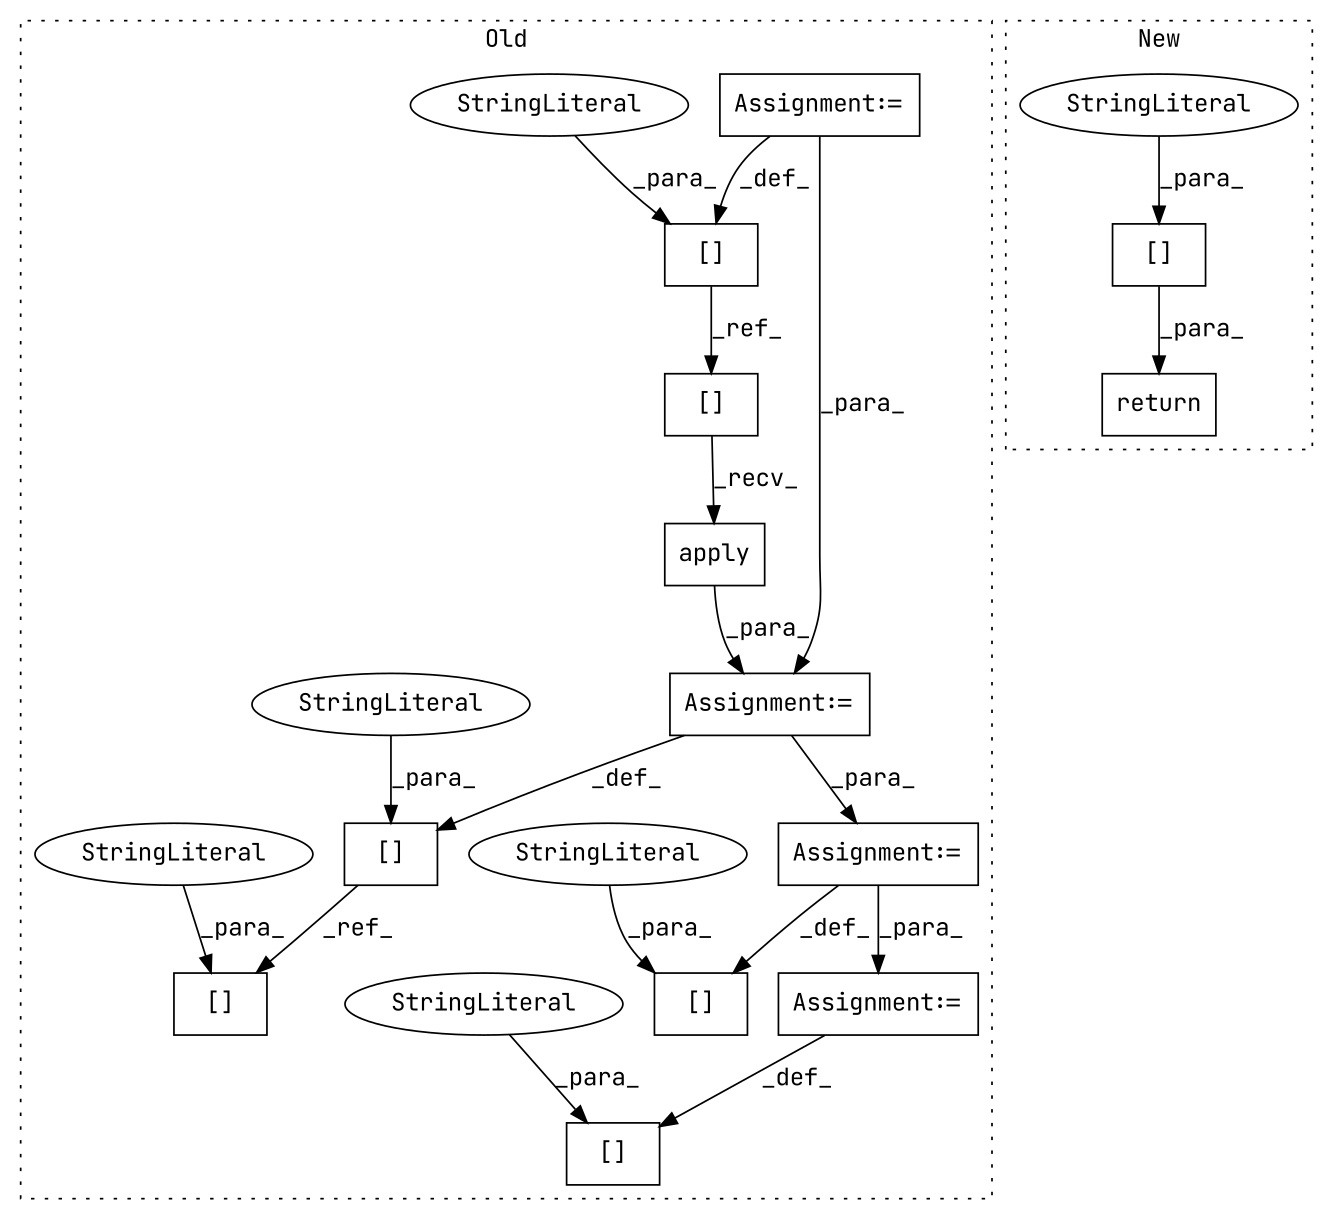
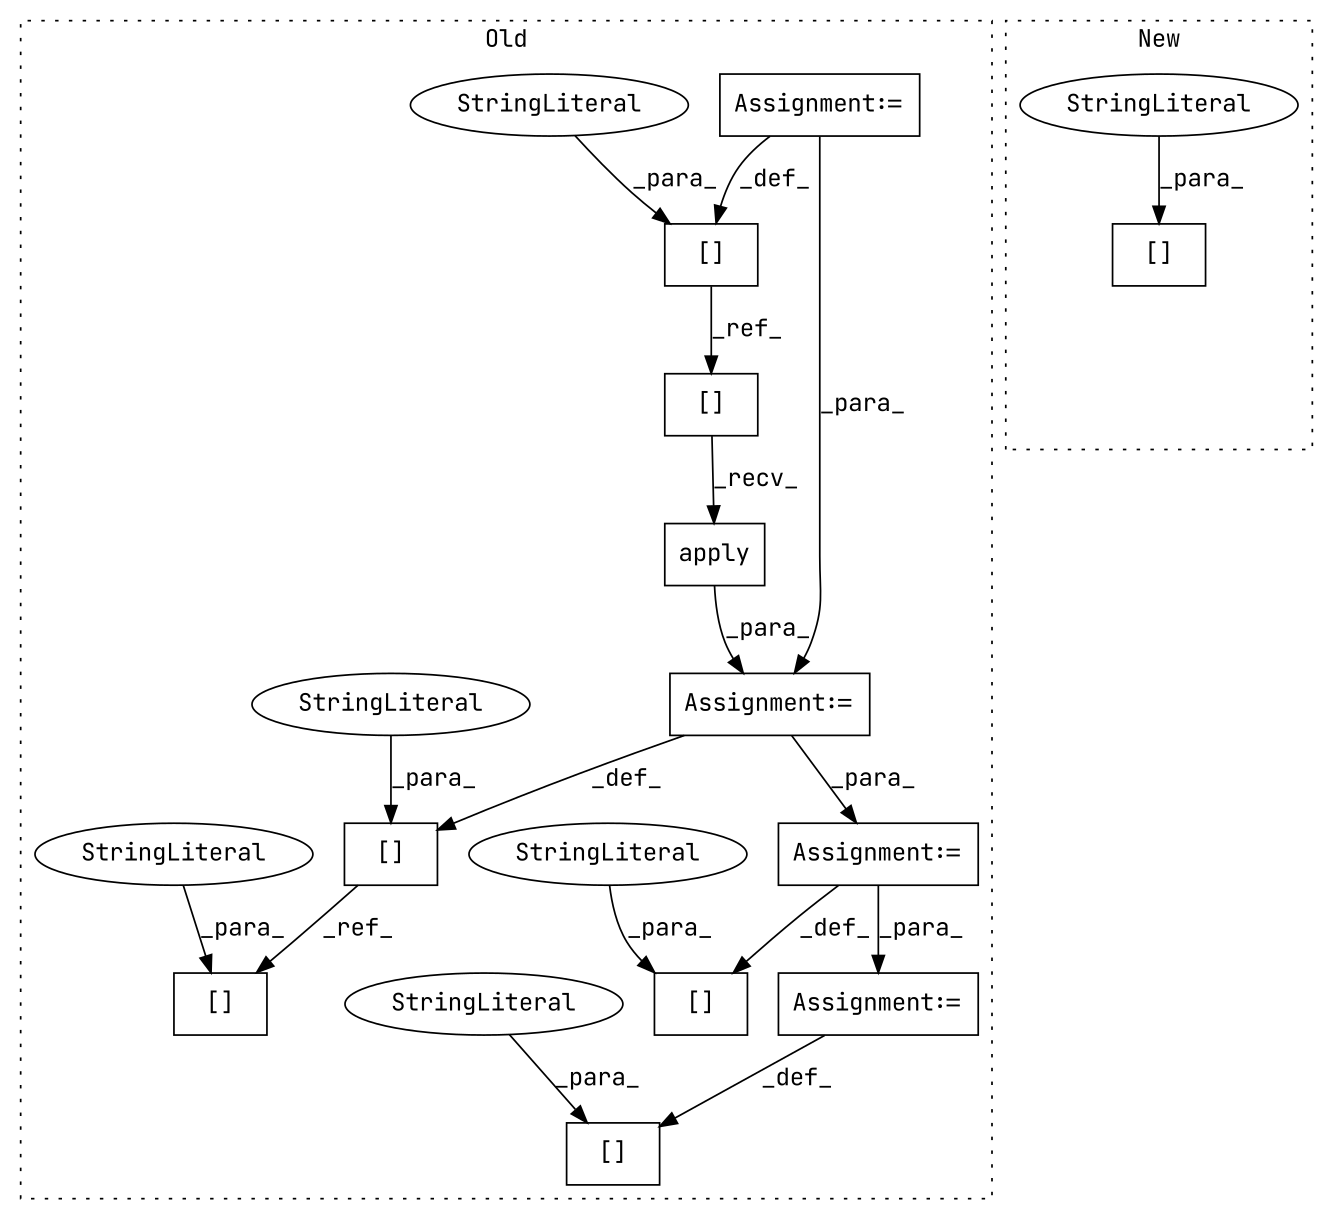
(1159, 405) -> none
